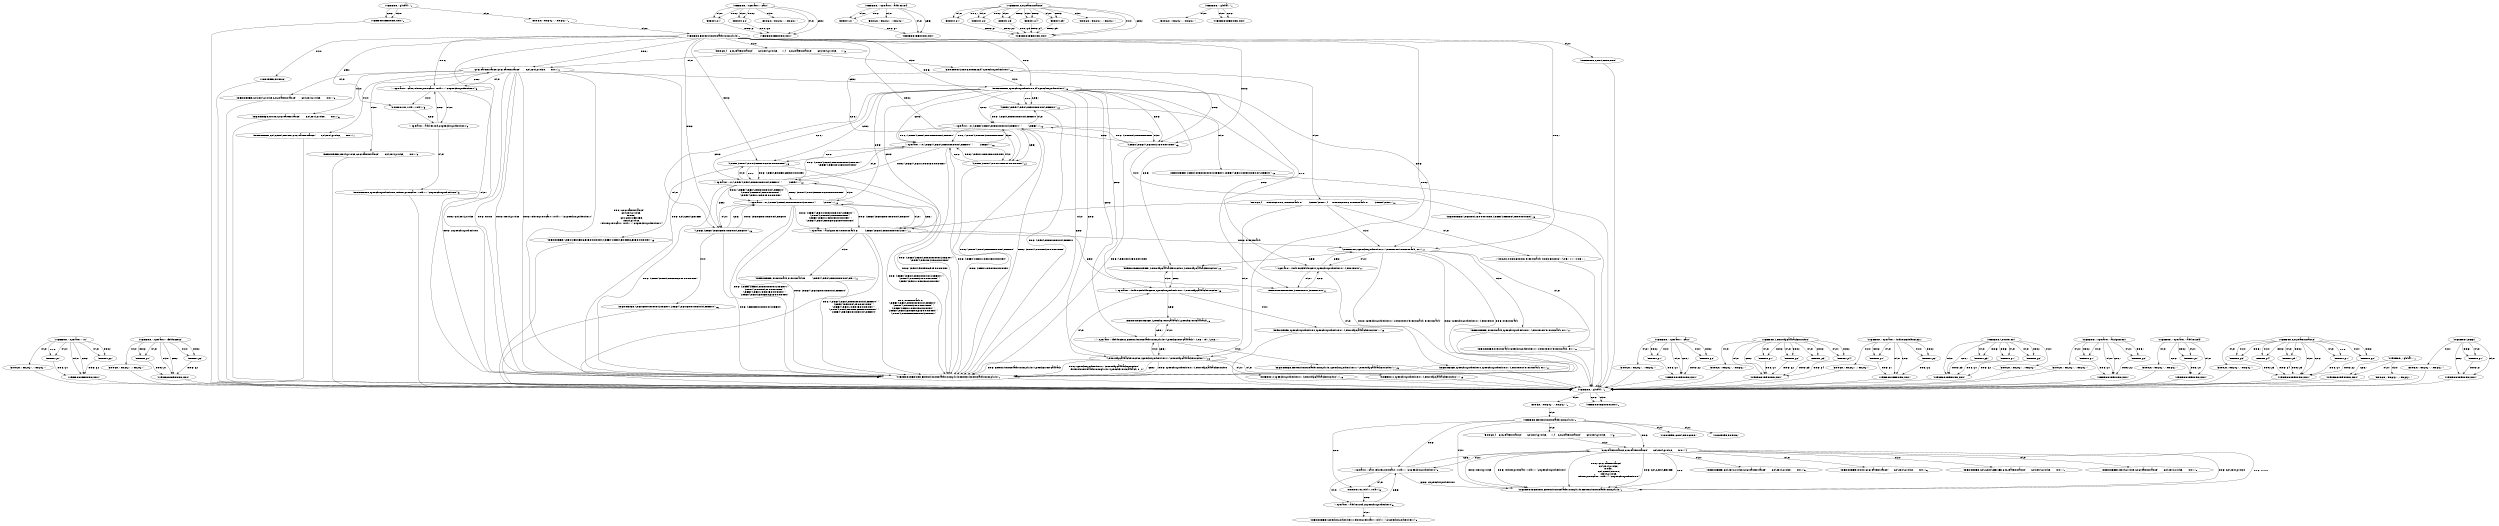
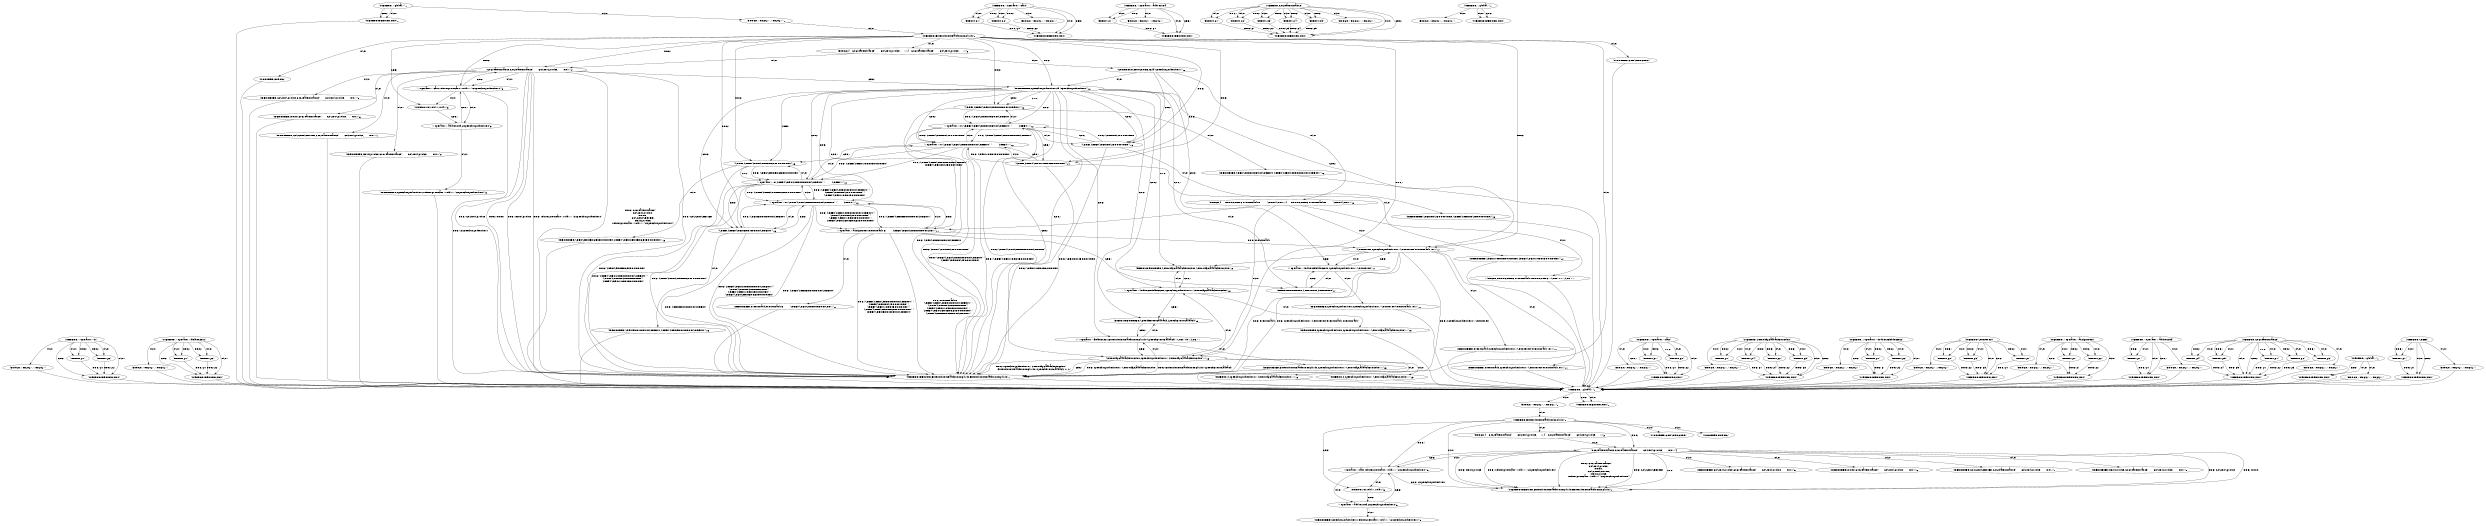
(866, 126) -> (786, 126)
none -> (1136, 205)
none -> (1516, 259)
